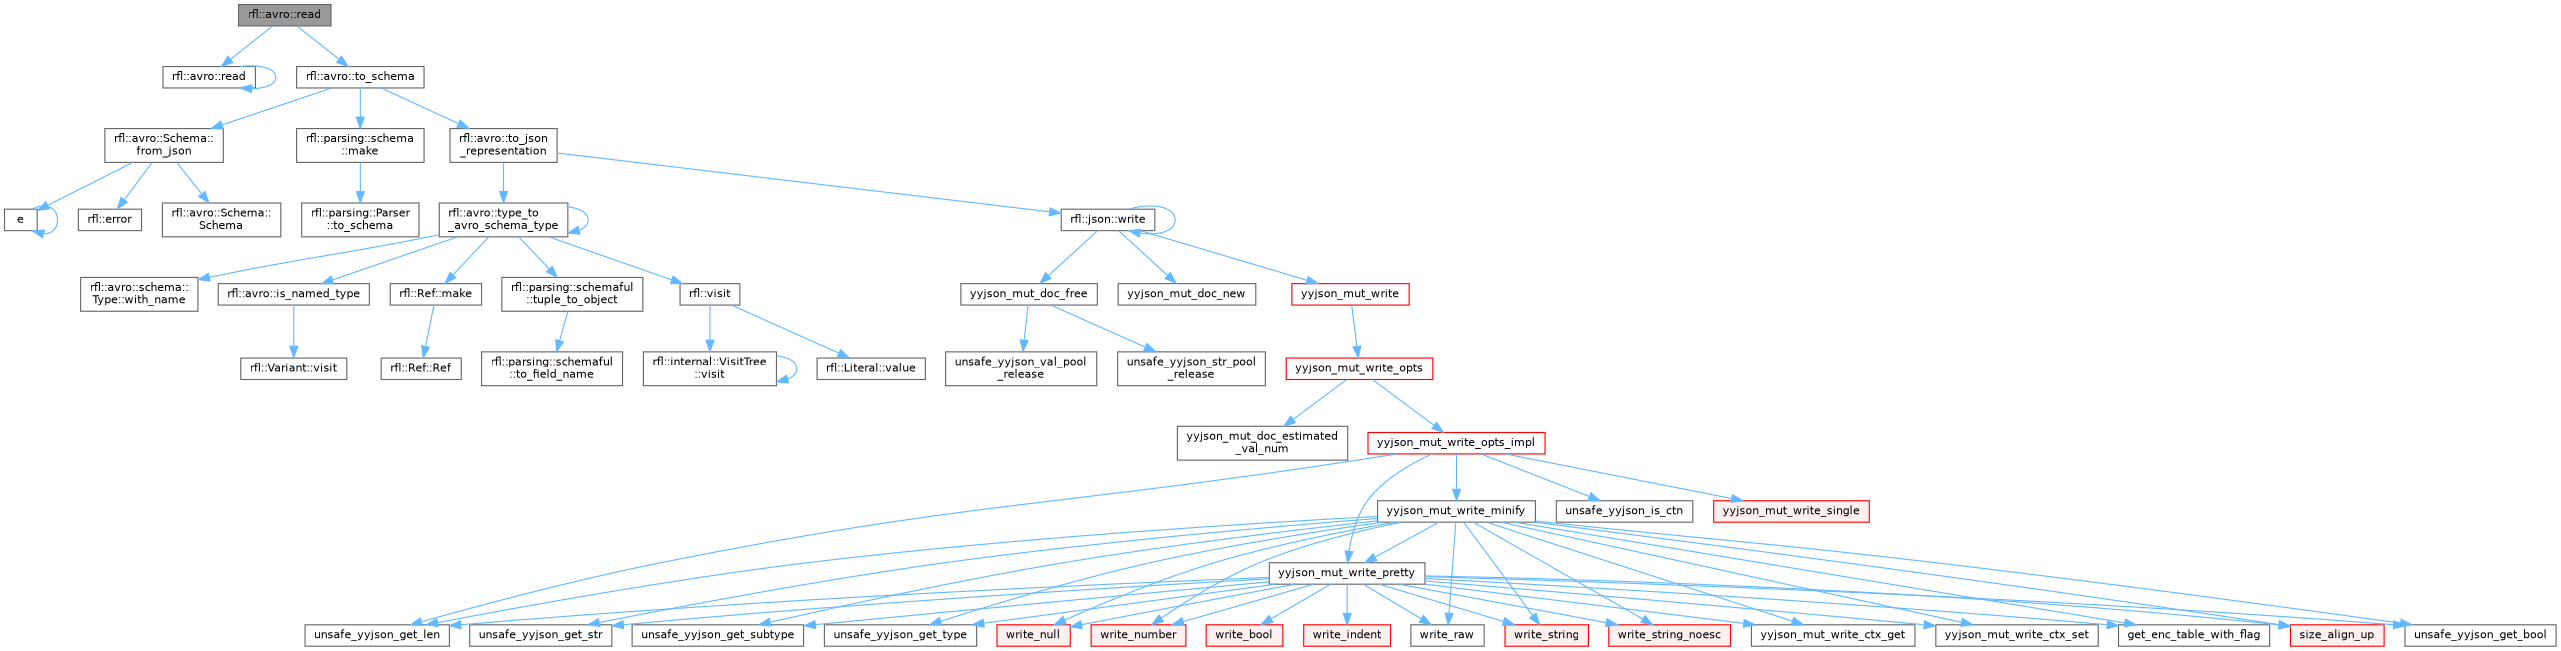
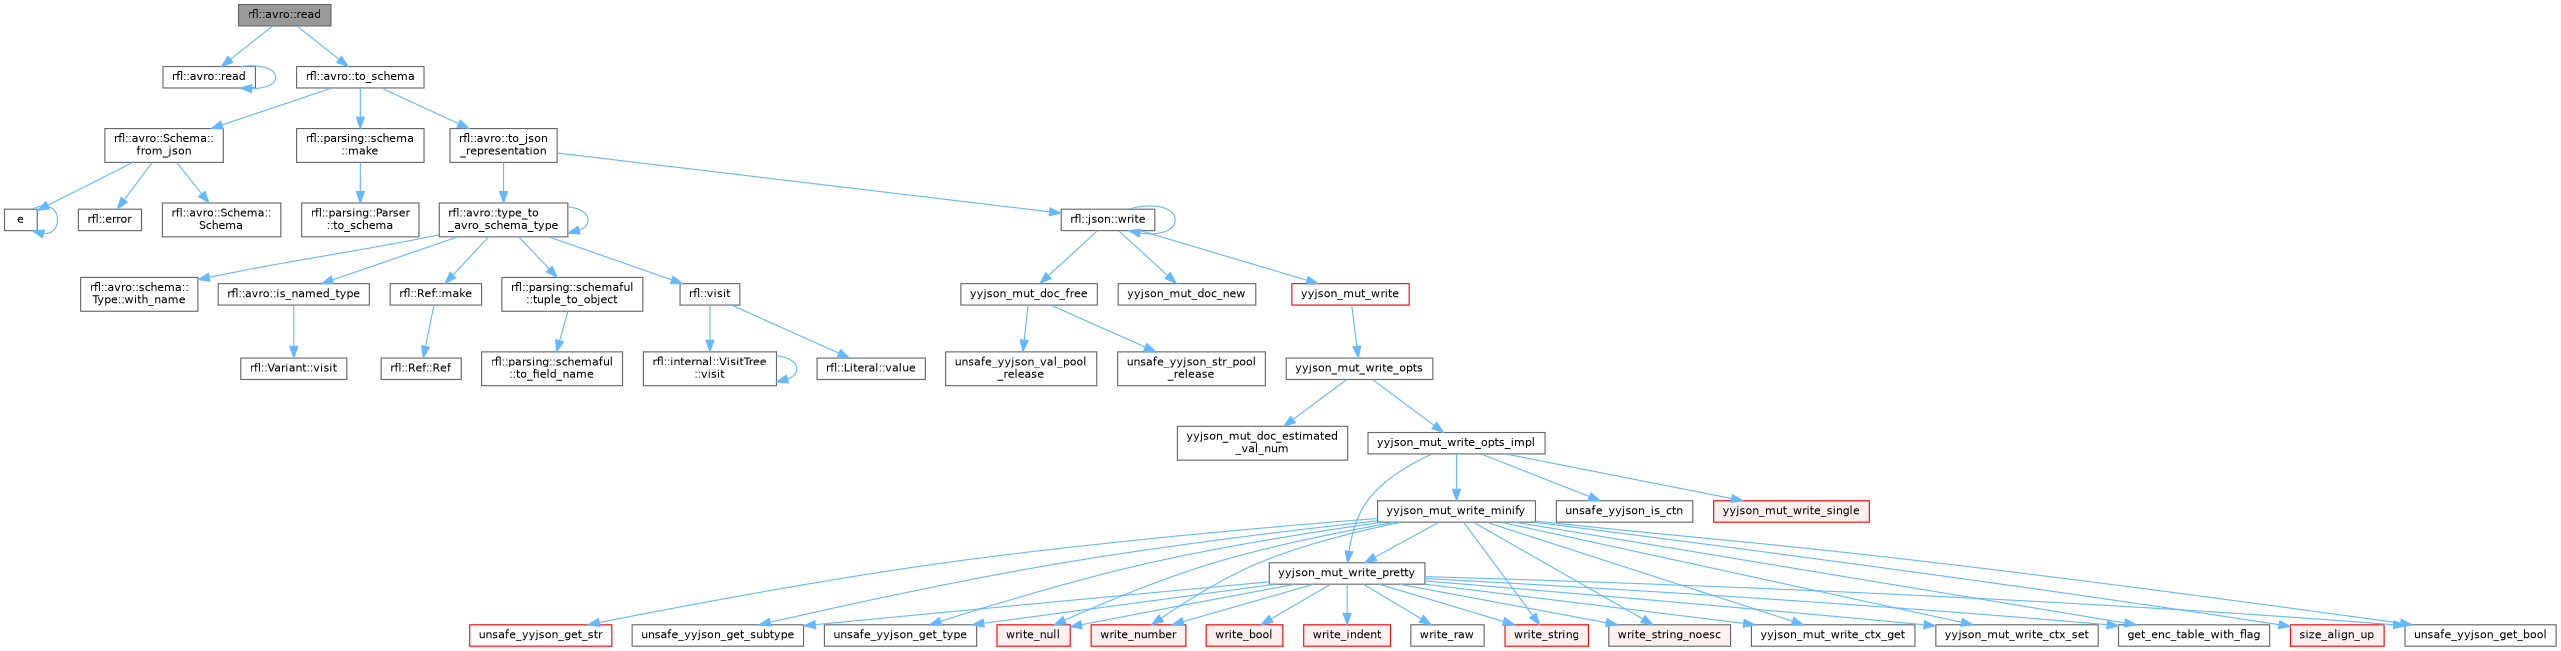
(1360, 369) -> (1360, 369)
(1457, 443) -> (1457, 443)
(1452, 568) -> none
(1852, 592) -> none
(930, 600) -> none
(377, 636) -> none
(541, 636) -> (541, 636)
(1670, 636) -> (1670, 636)
